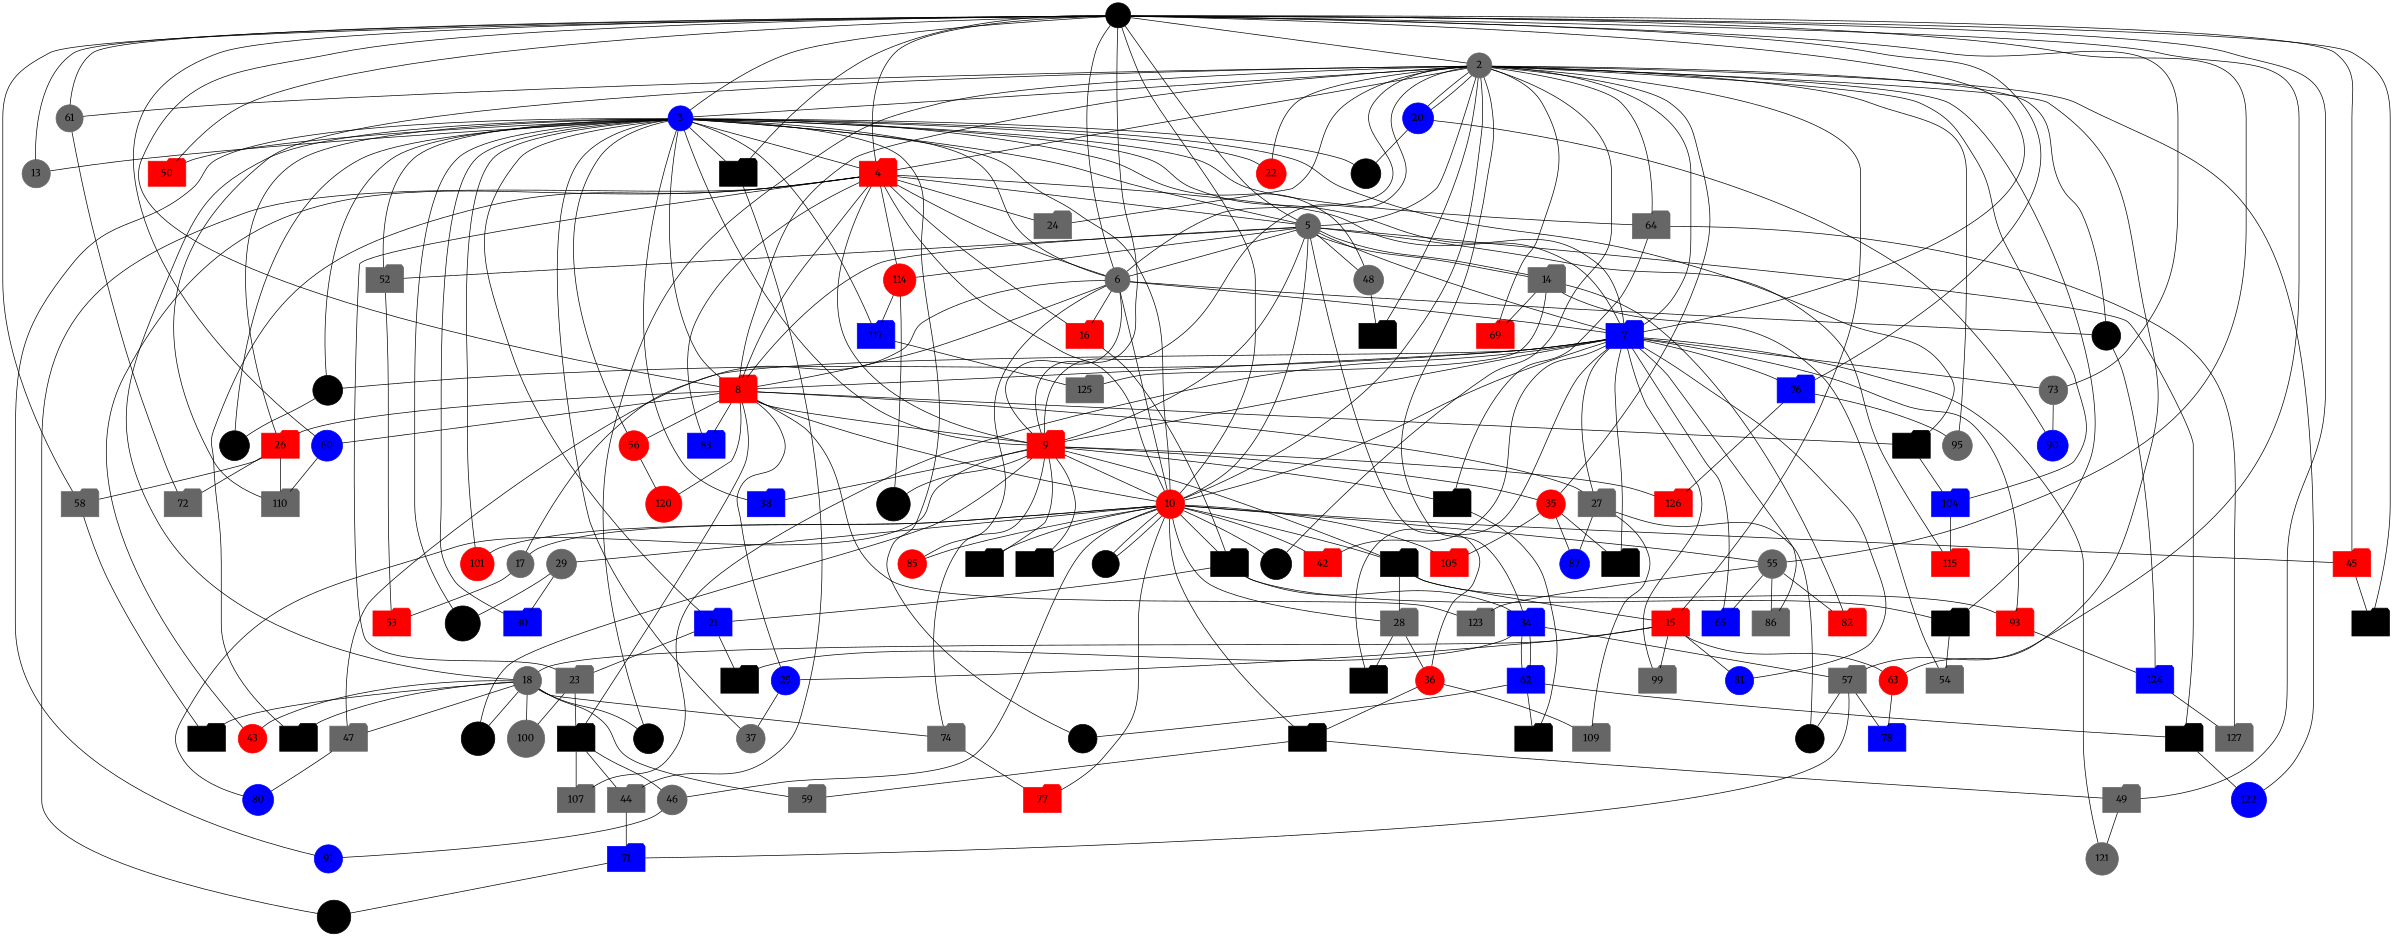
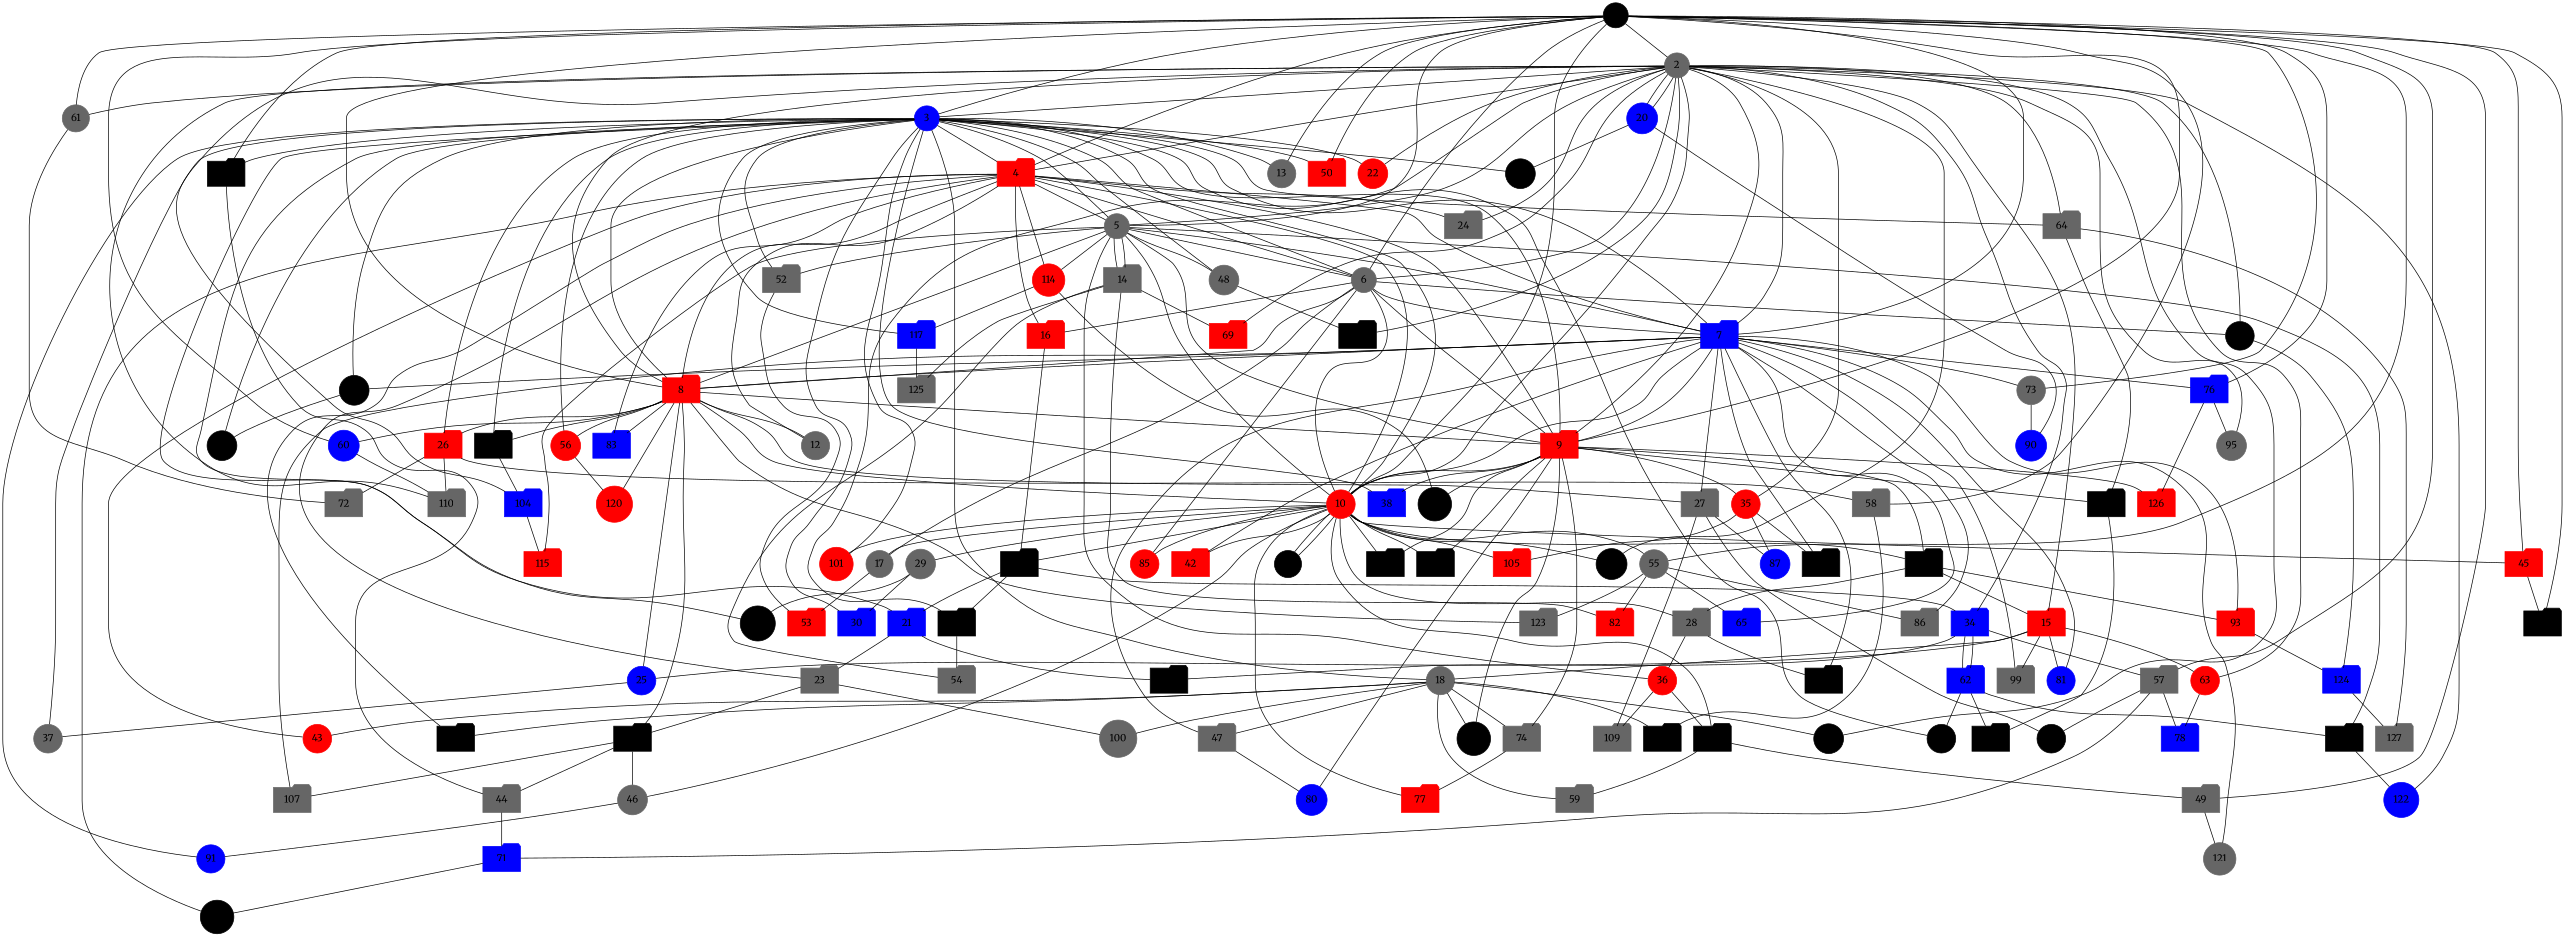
none -> (816, 446)
